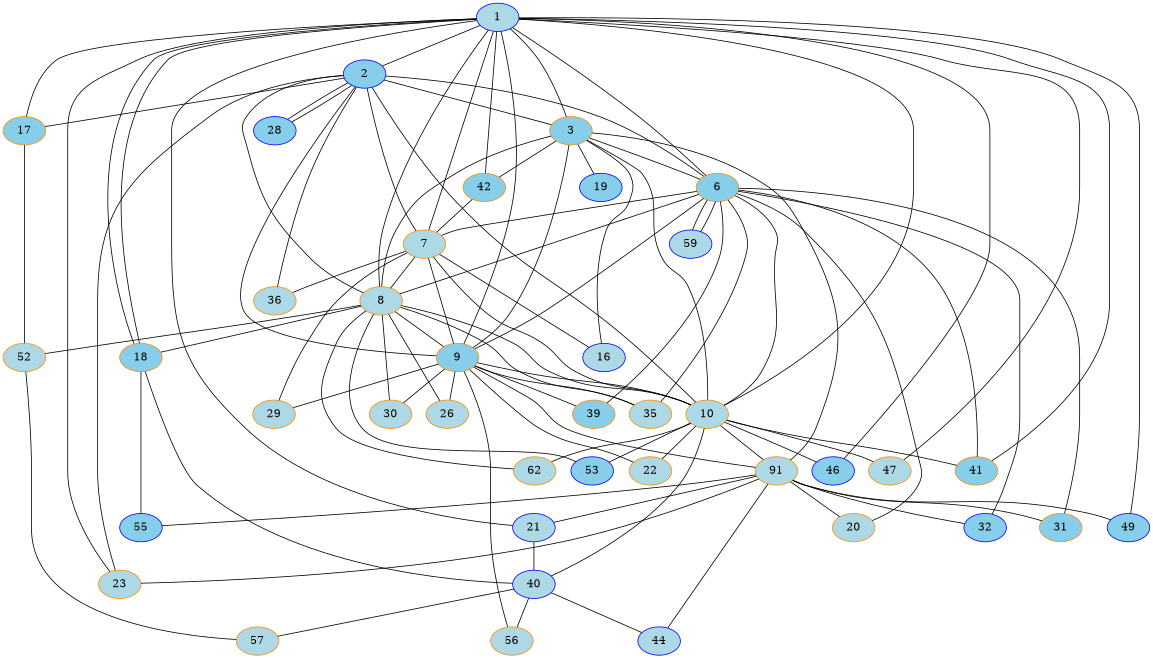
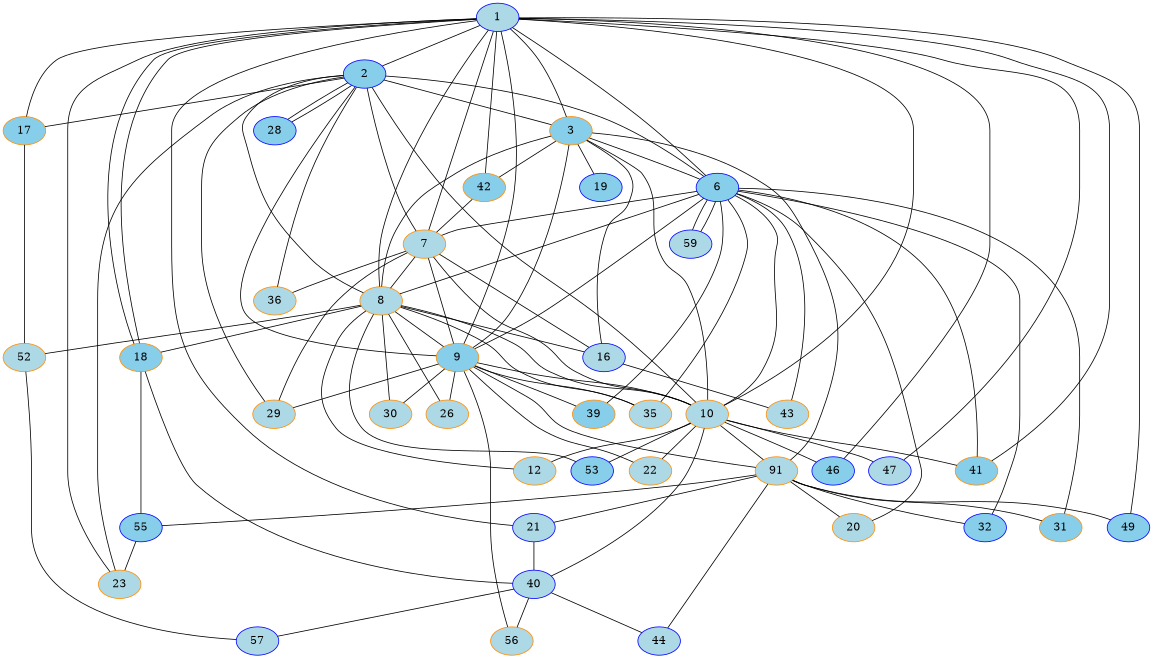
(717, 187) -> (717, 187)
none -> (202, 203)
none -> (516, 335)
none -> (788, 414)
(535, 471) -> (535, 471)
(890, 471) -> (890, 471)
(455, 560) -> (130, 556)
(258, 641) -> (258, 641)
